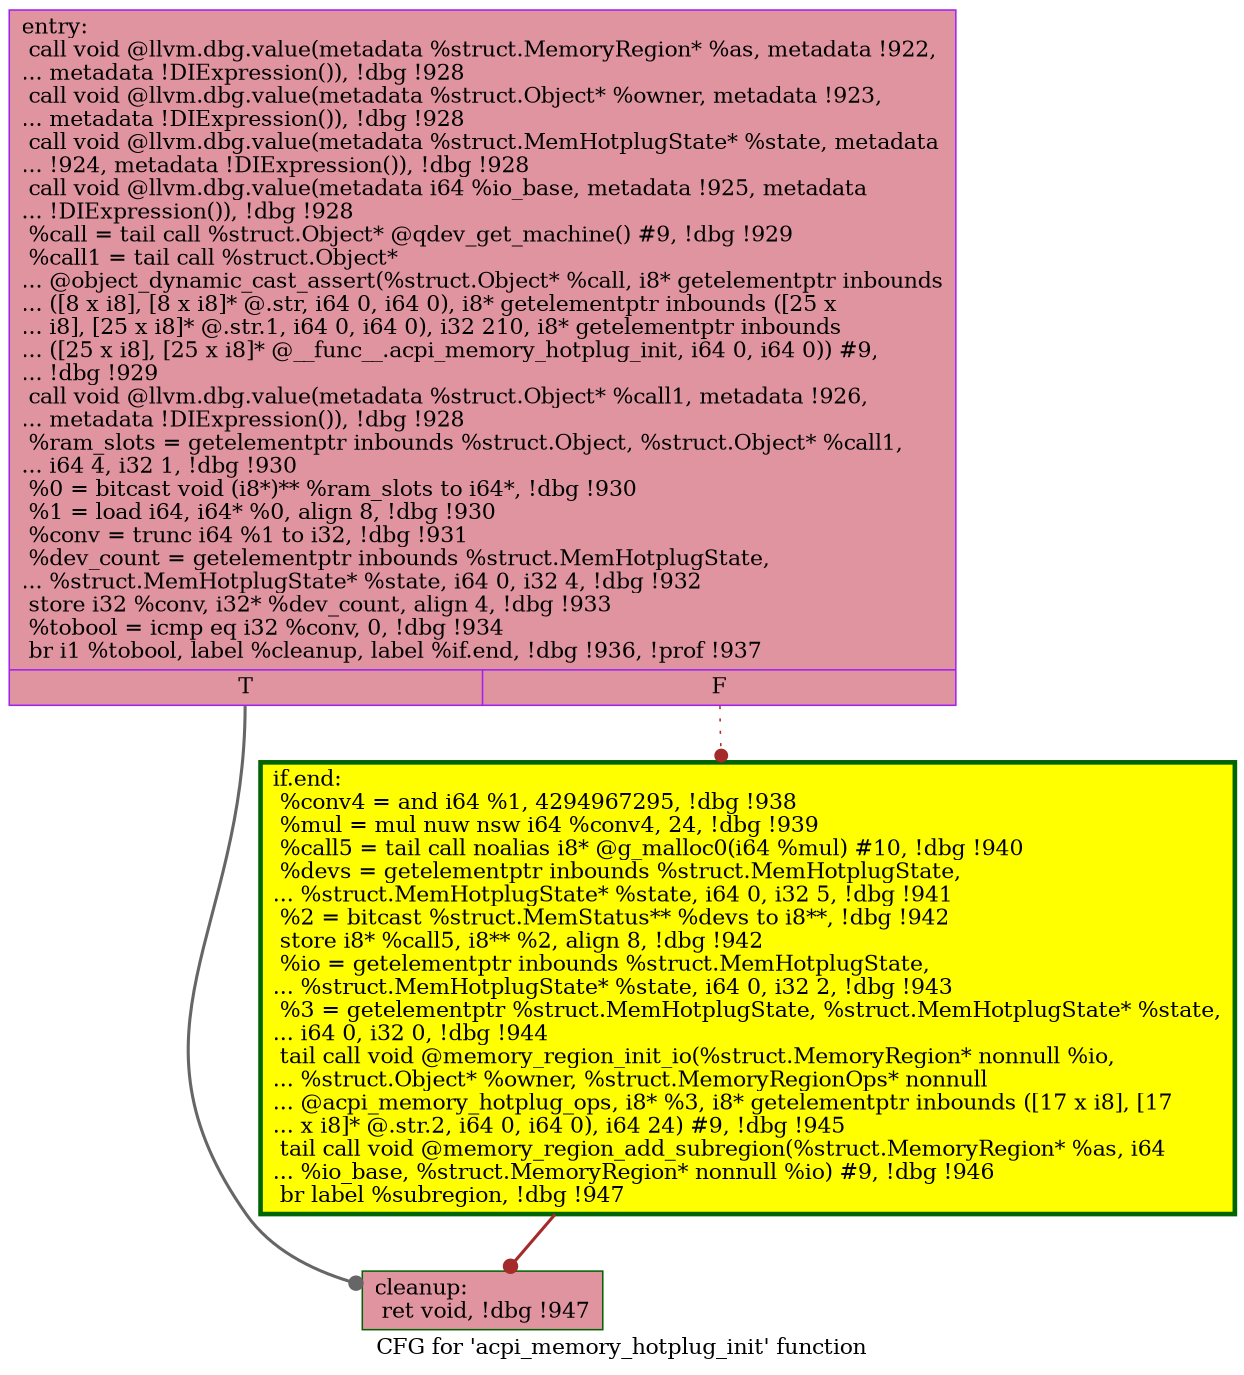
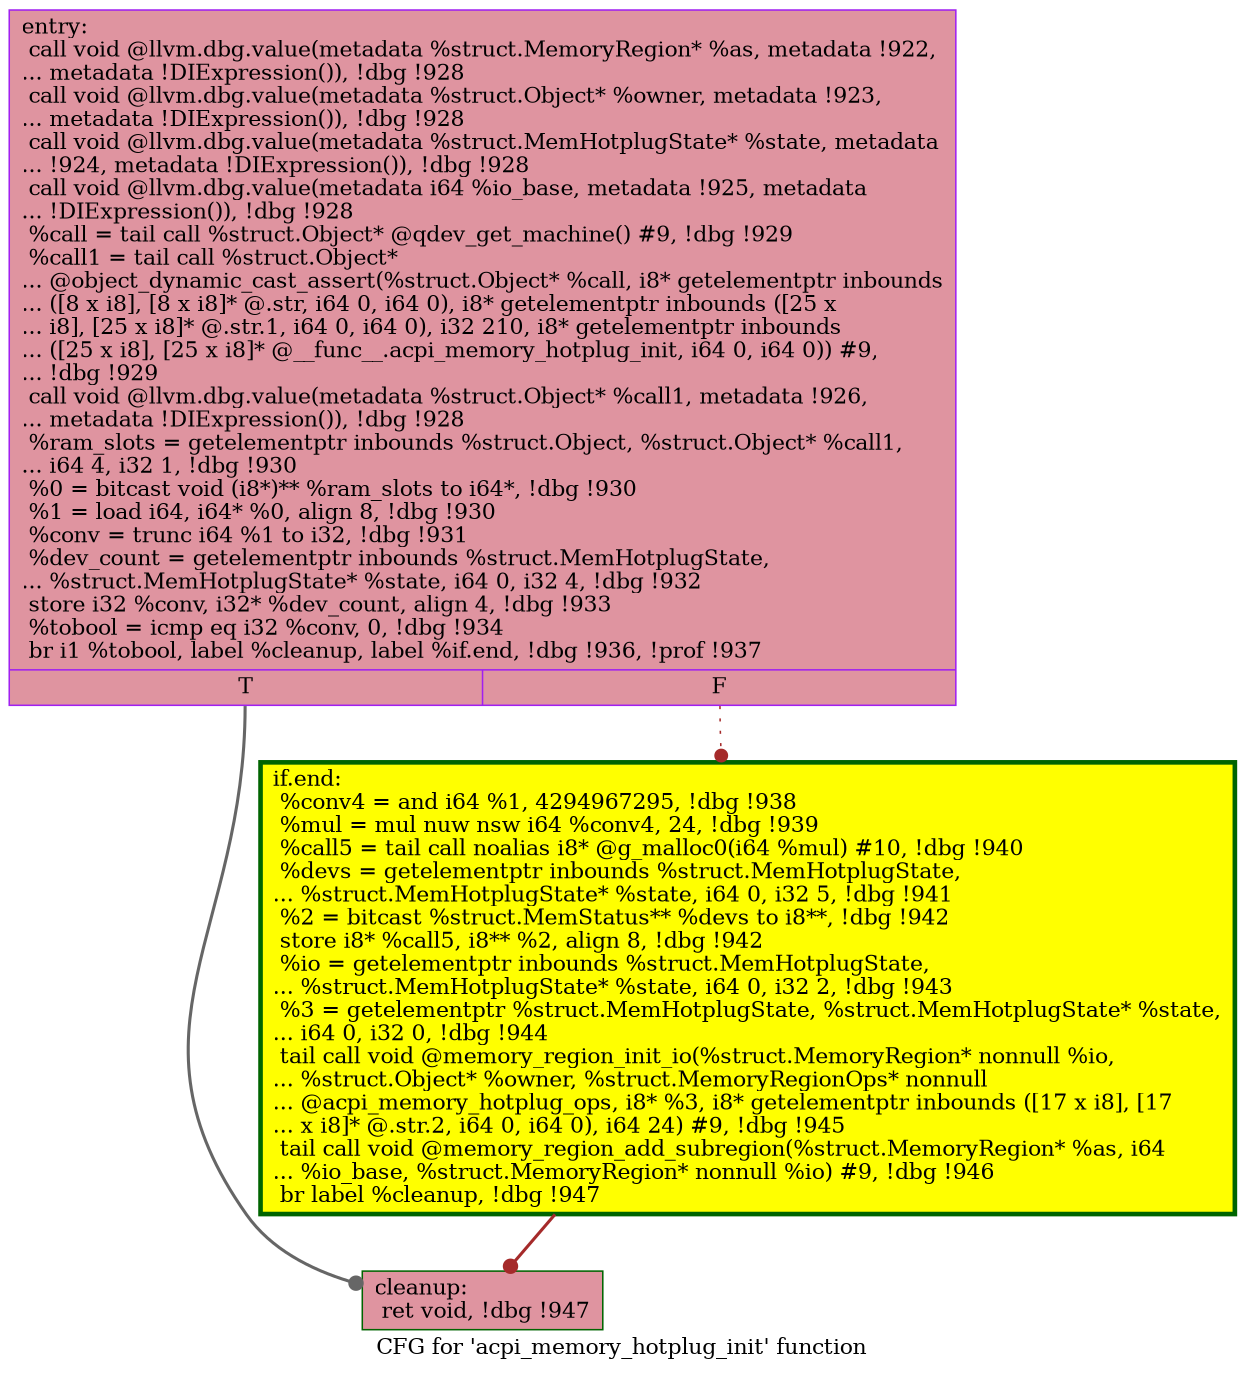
(449, 1196) -> (437, 1196)
